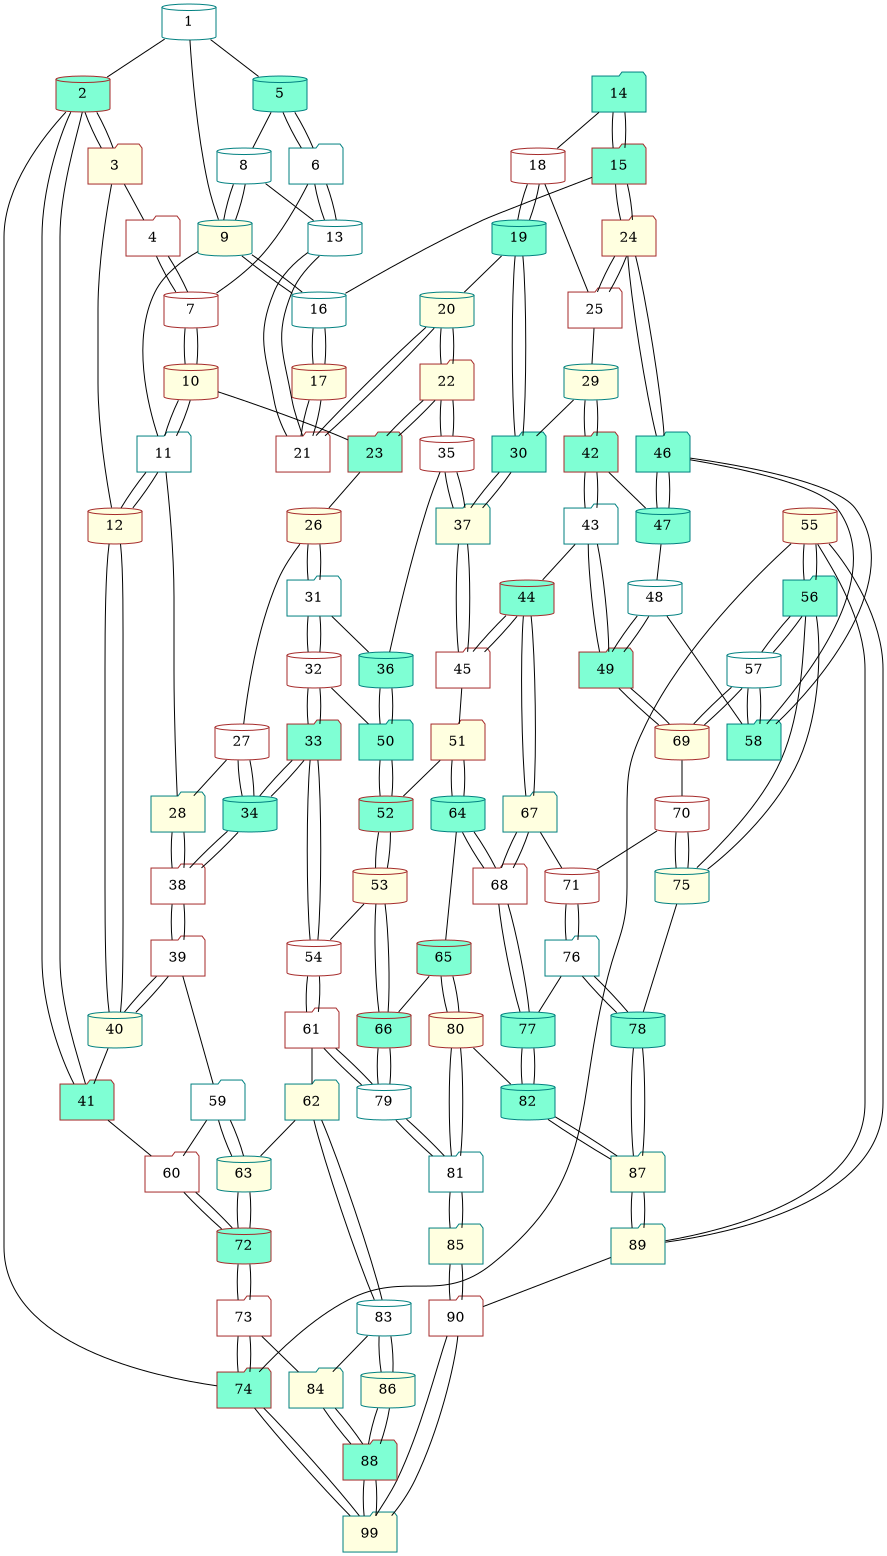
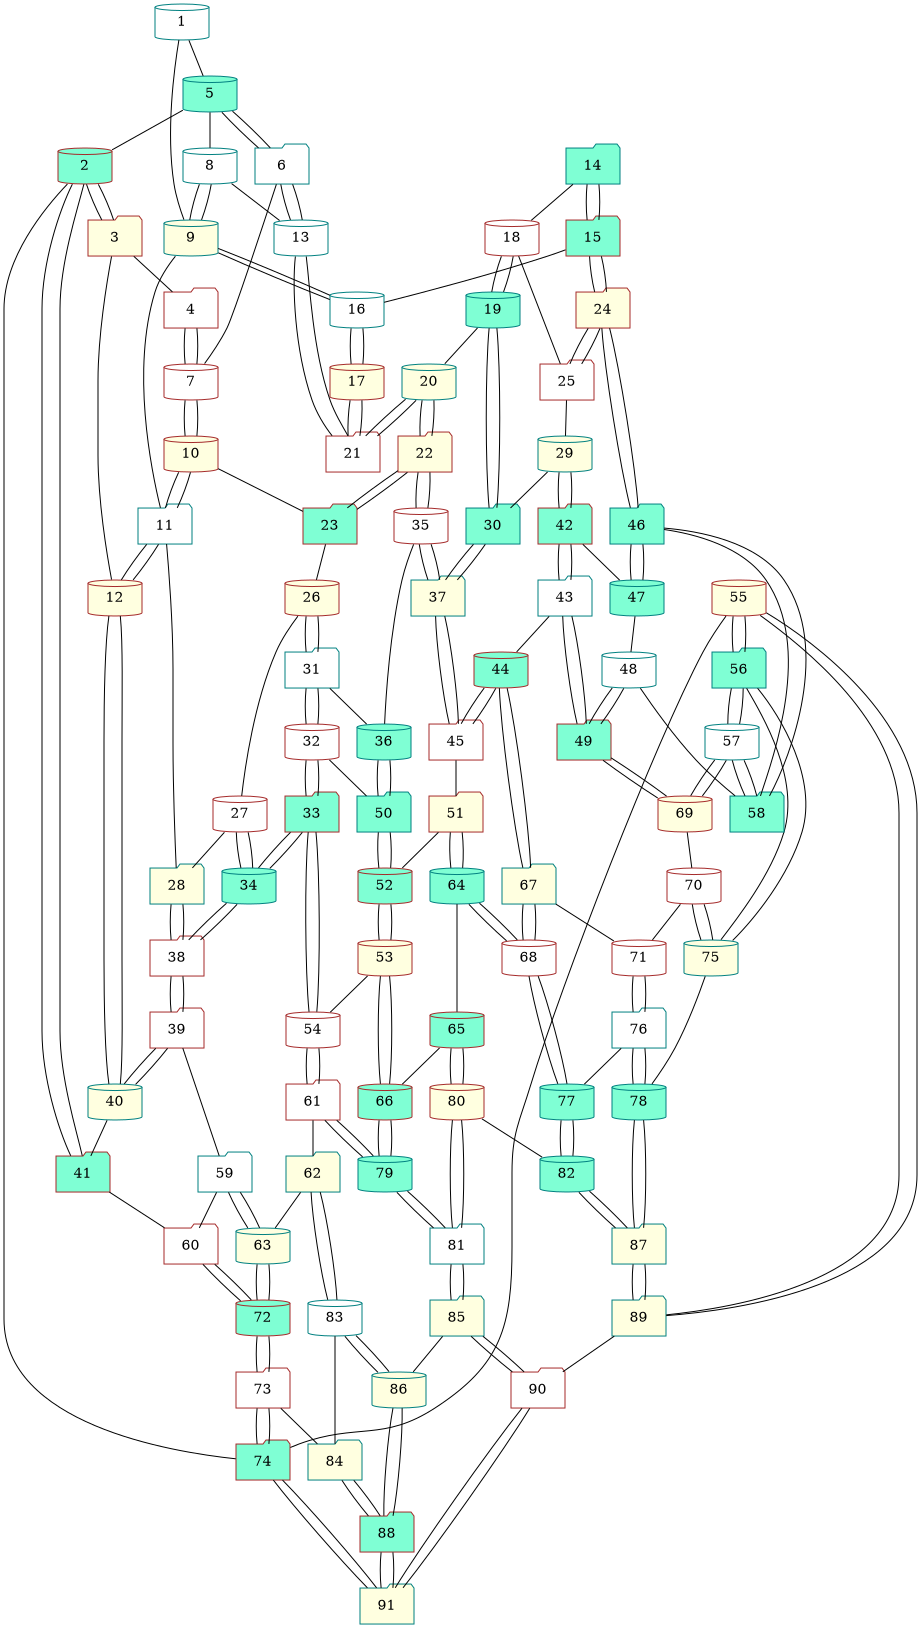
(136, 58) -> (147, 130)
(500, 886) -> (529, 958)
(384, 1102) -> (385, 1174)
none -> (428, 1354)
(370, 1534) -> (387, 1606)
